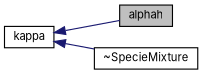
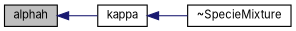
(93, 25) -> (83, 16)
